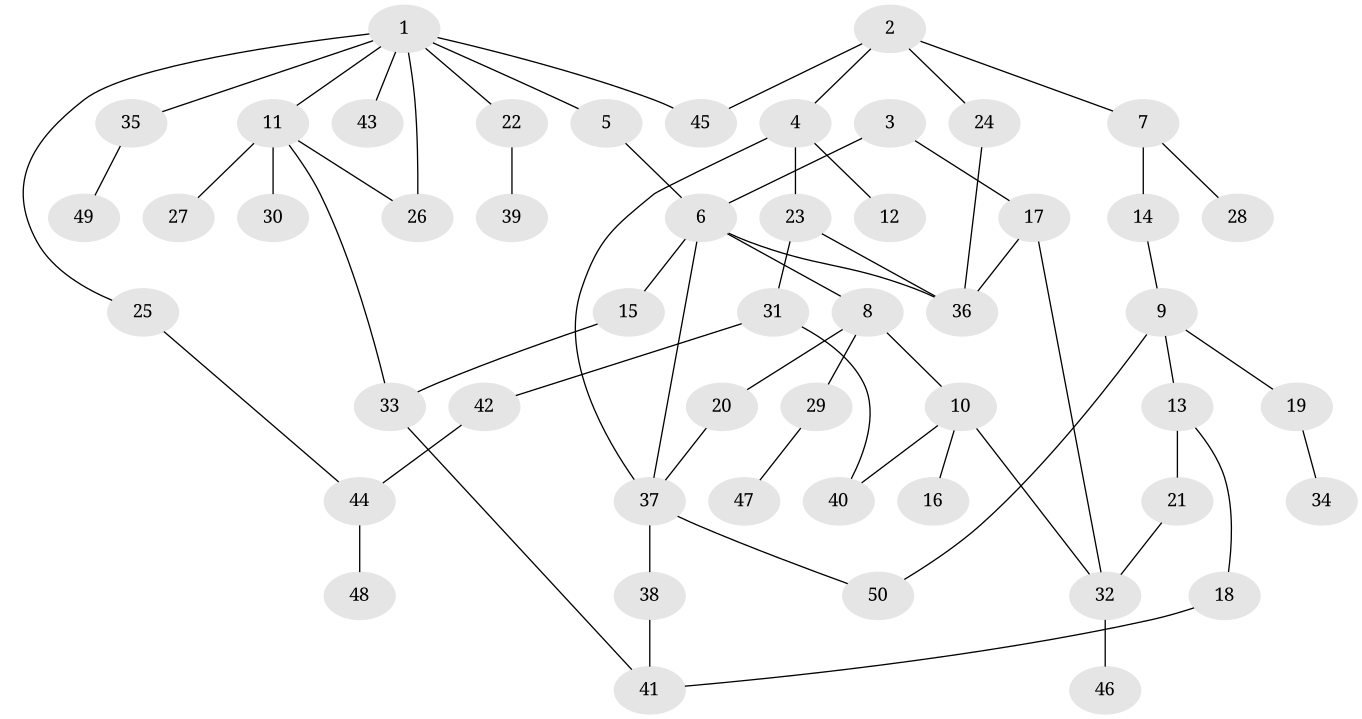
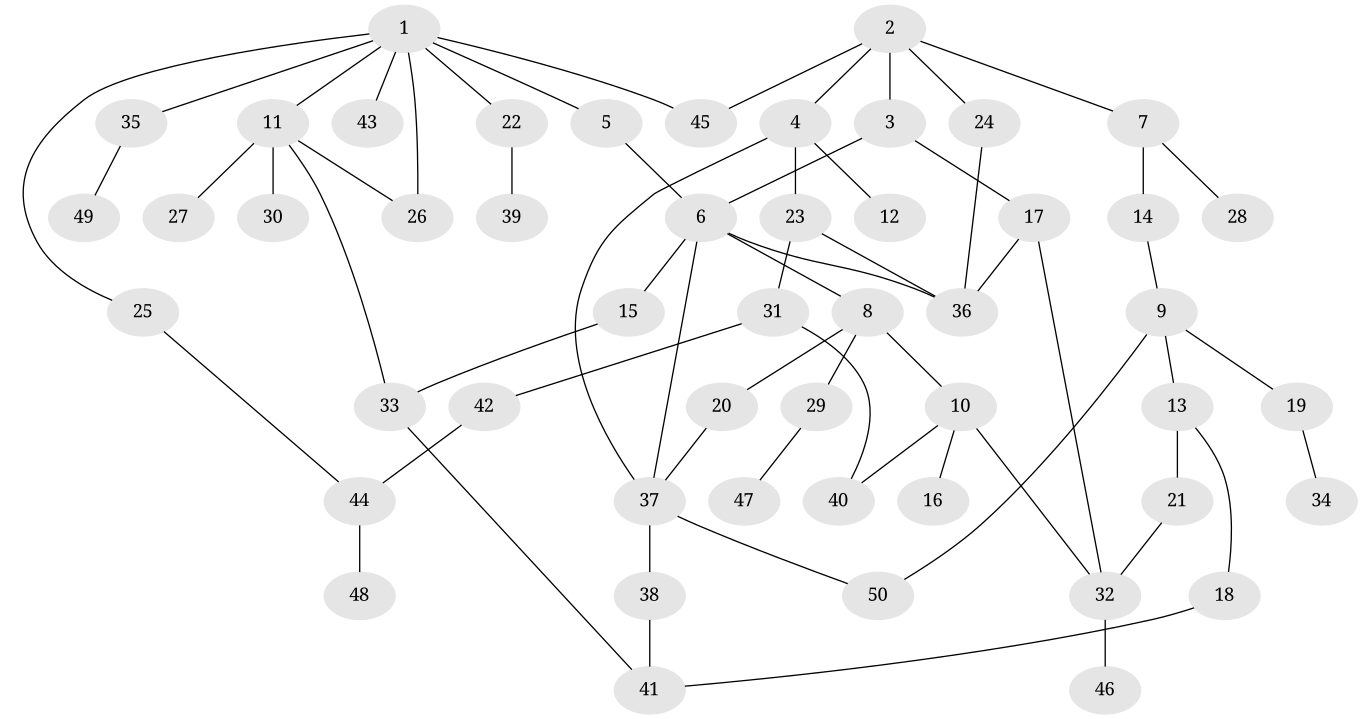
none -> (890, 76)
